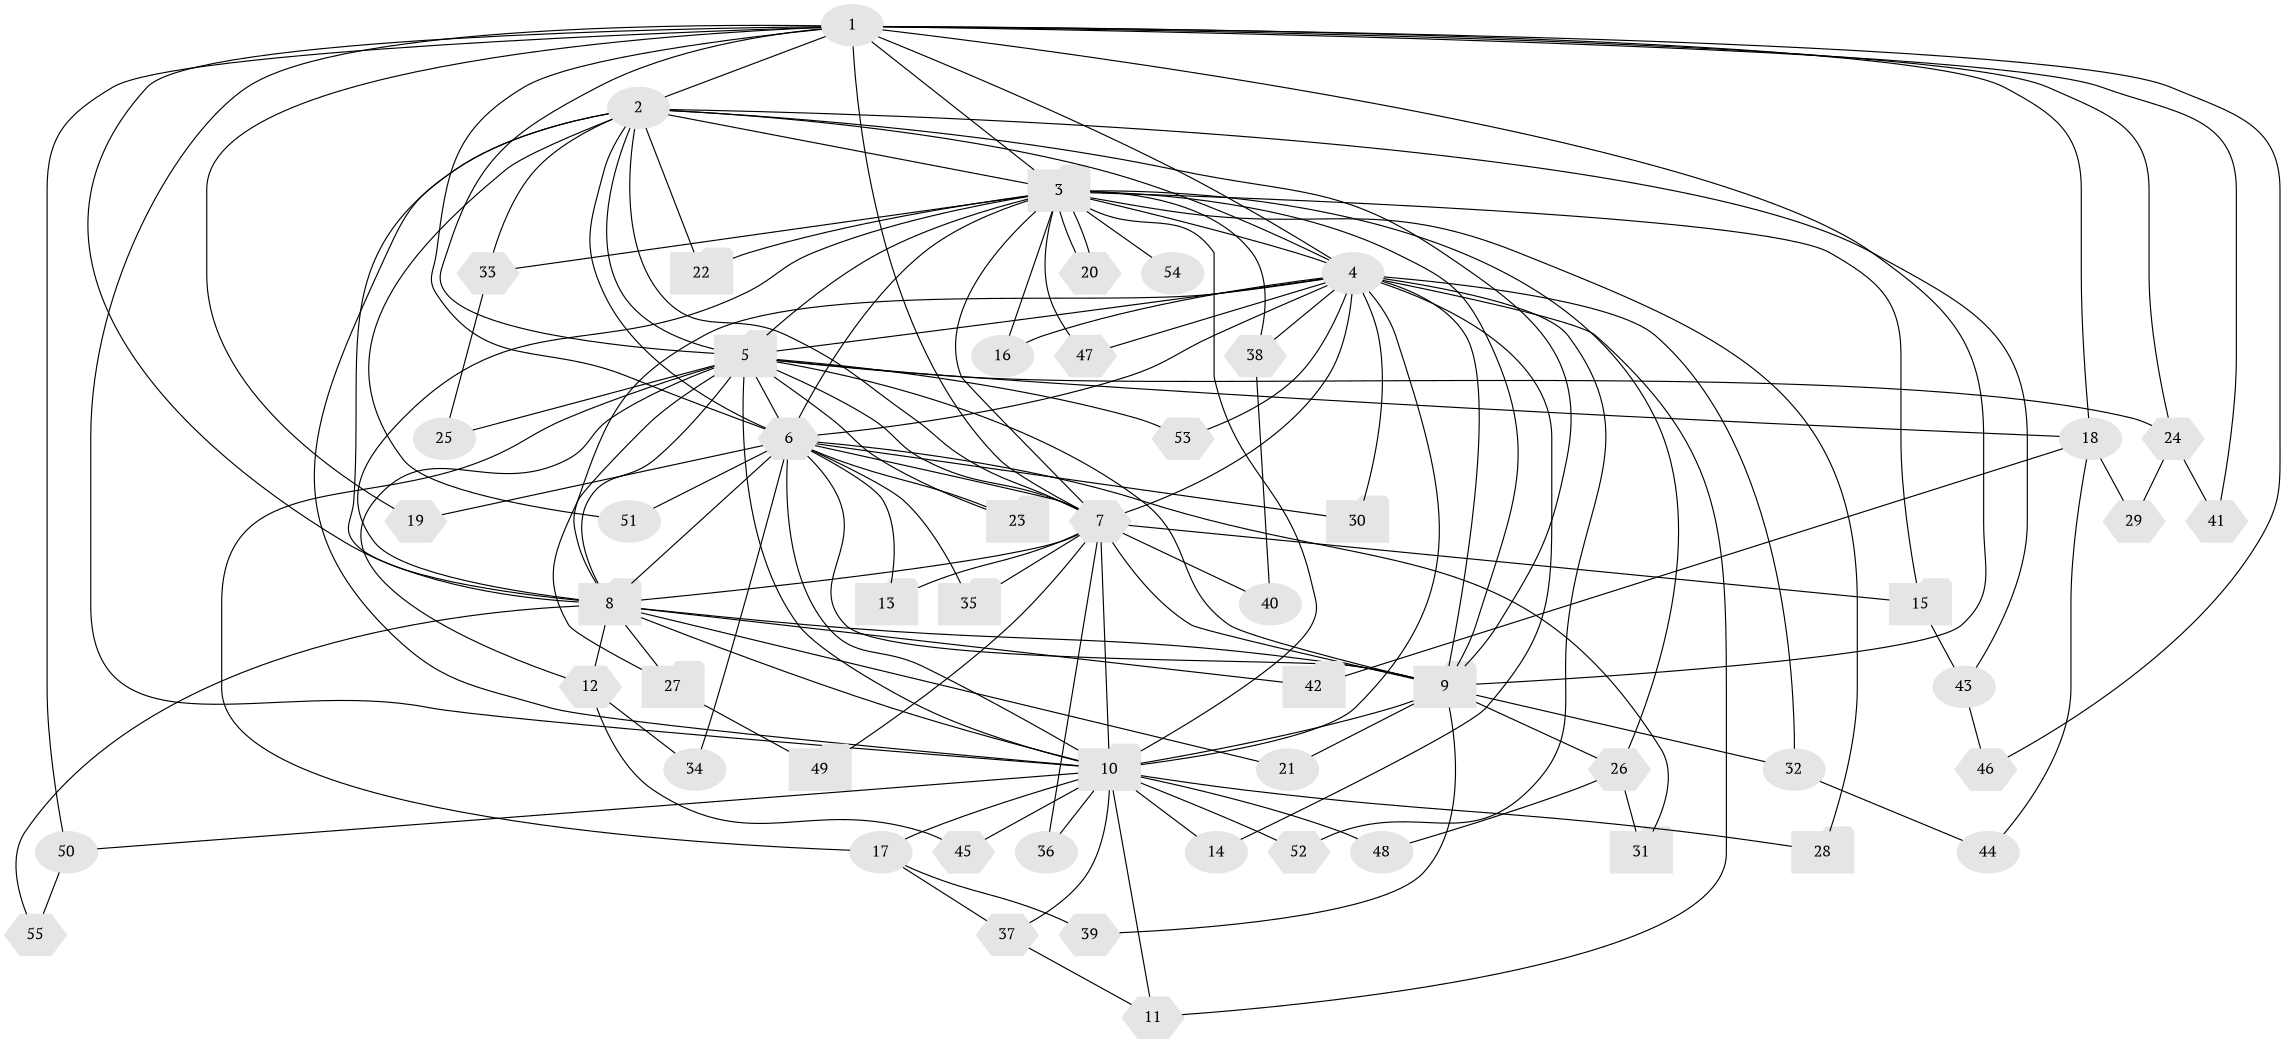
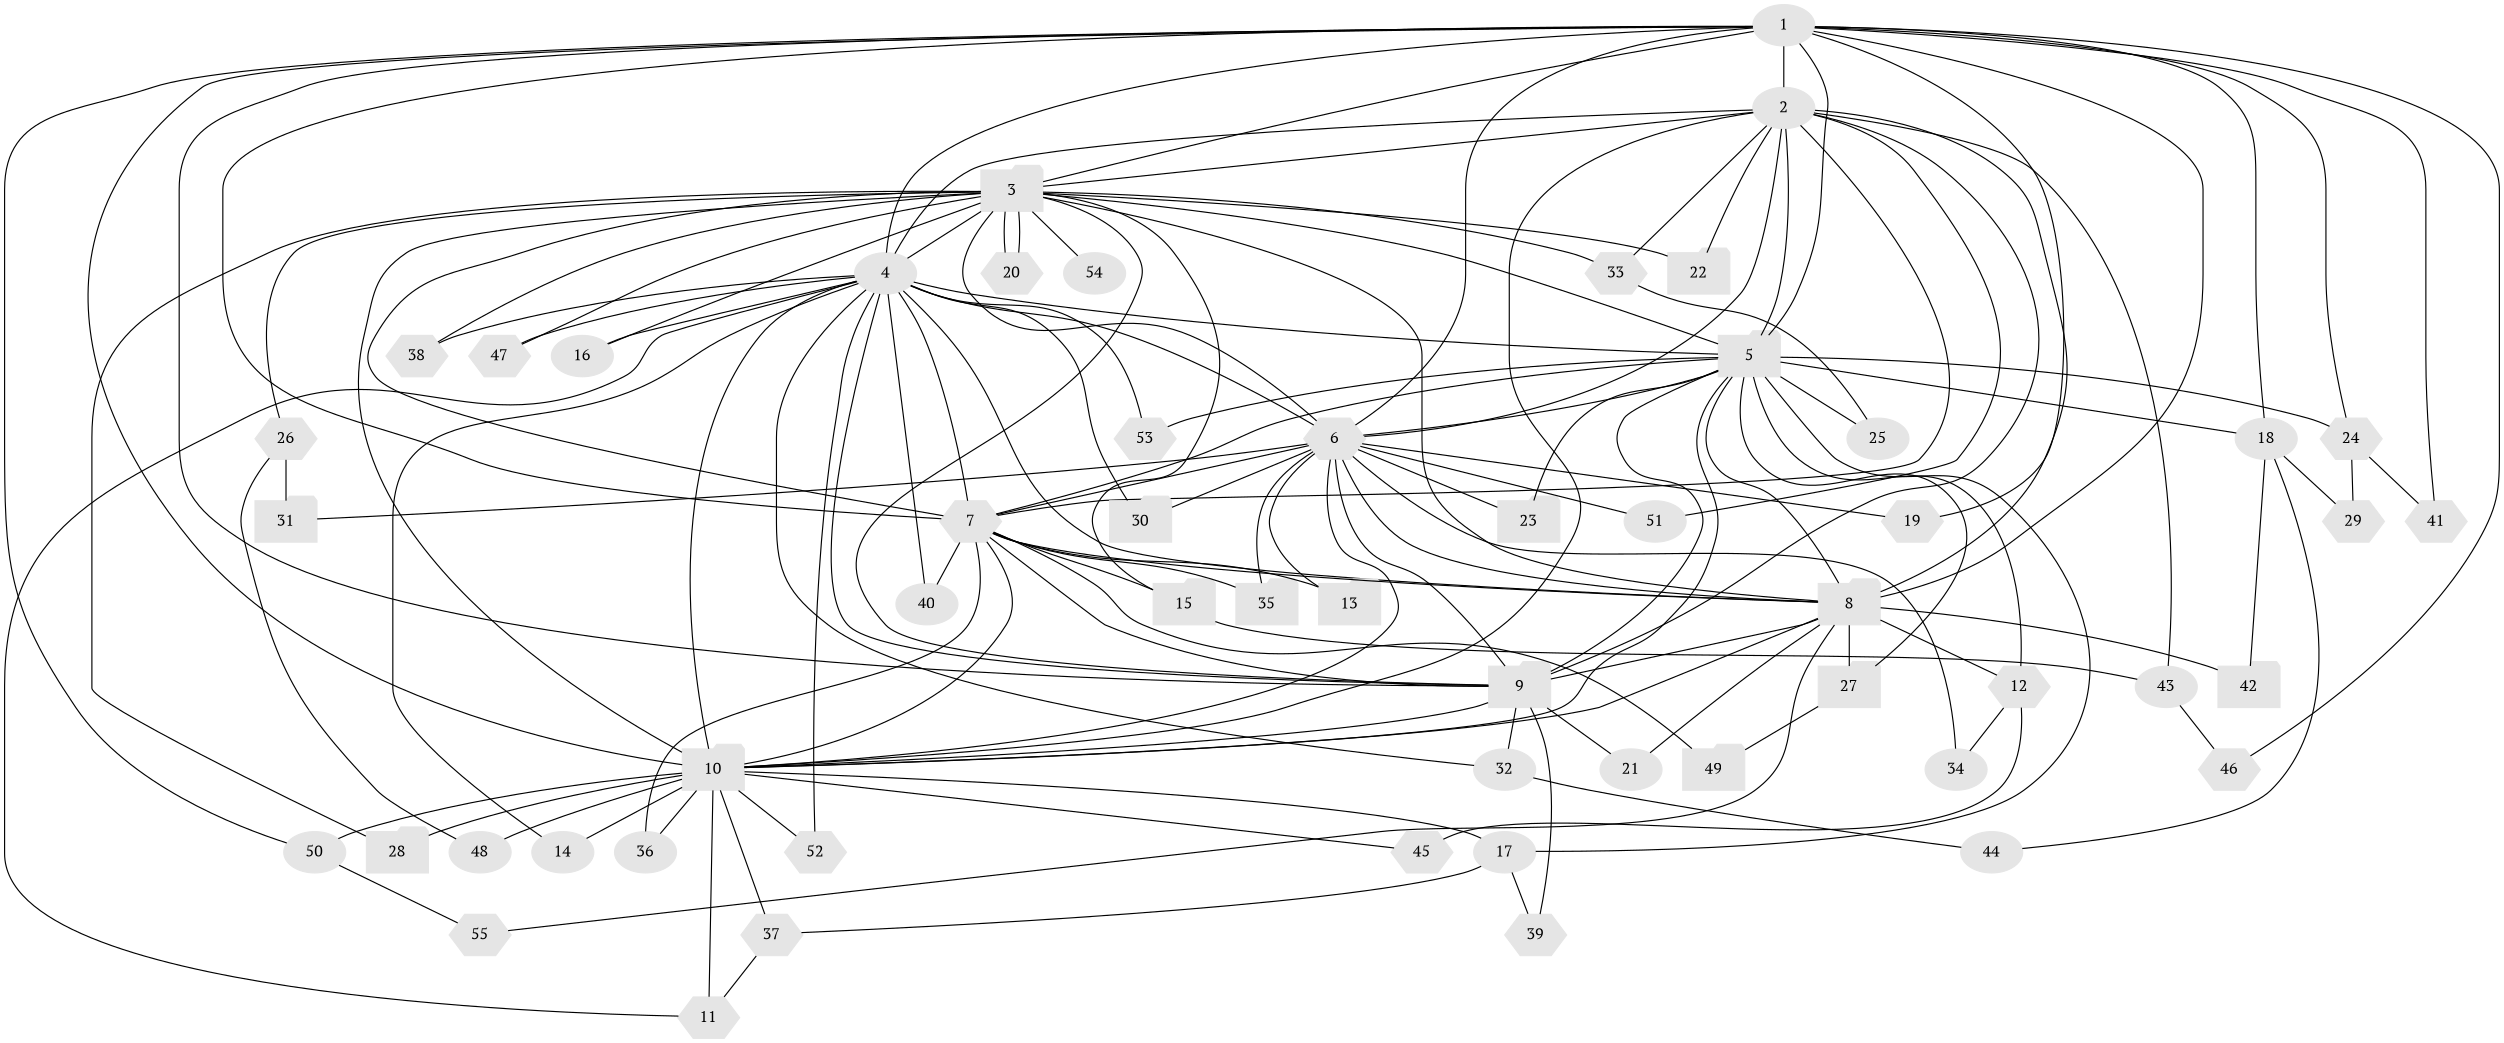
(1262, 465) -> (906, 439)
(1537, 730) -> none
